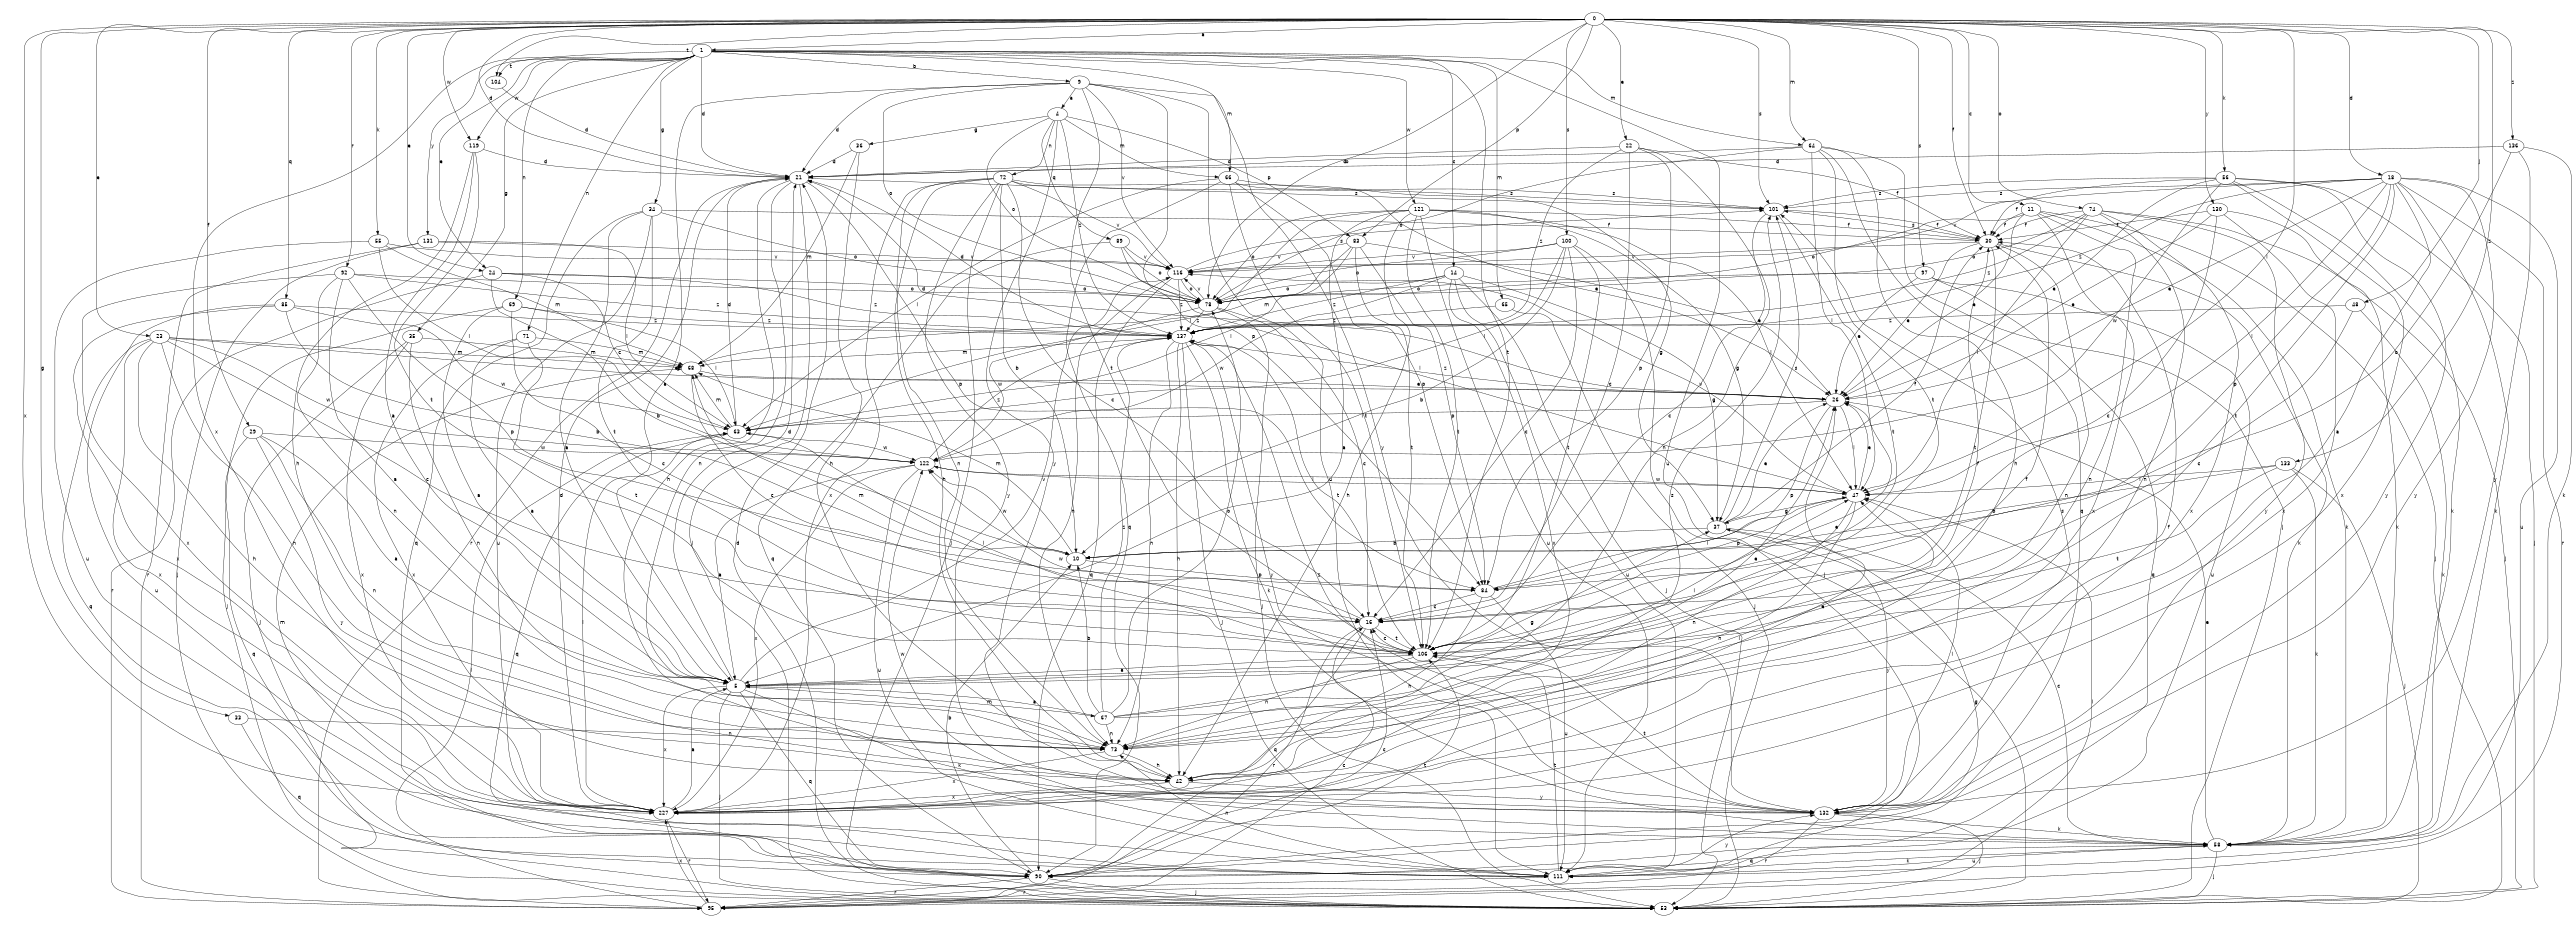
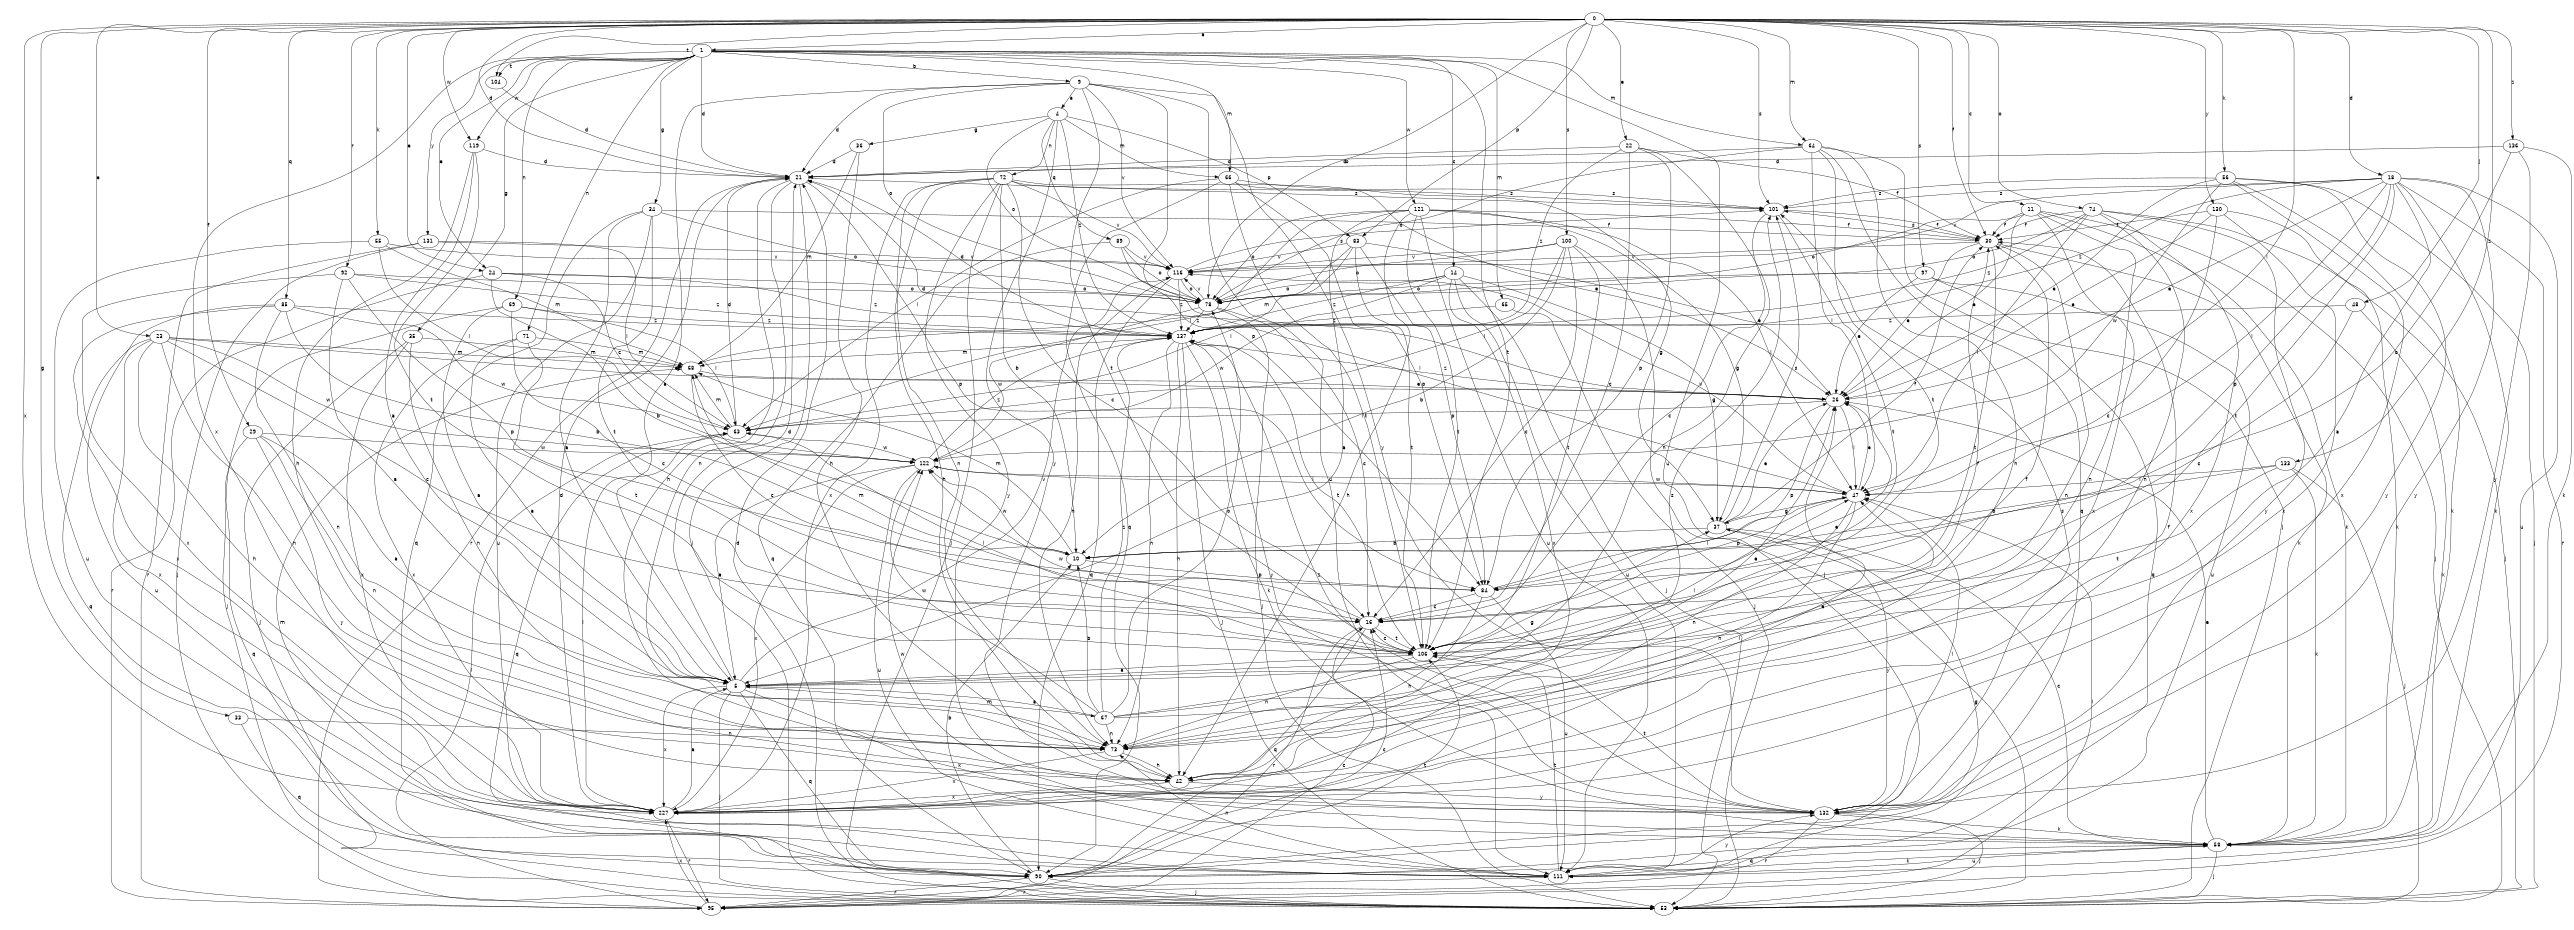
(2114, 185) -> none
none -> (965, 627)
(579, 670) -> (573, 673)
